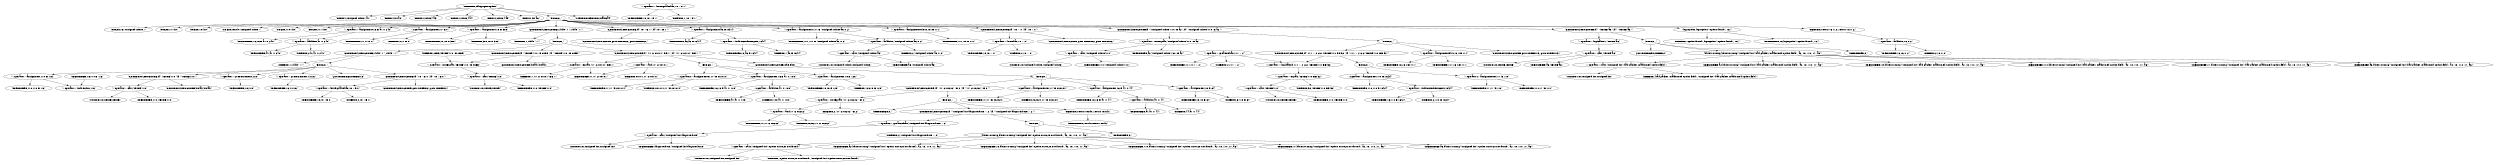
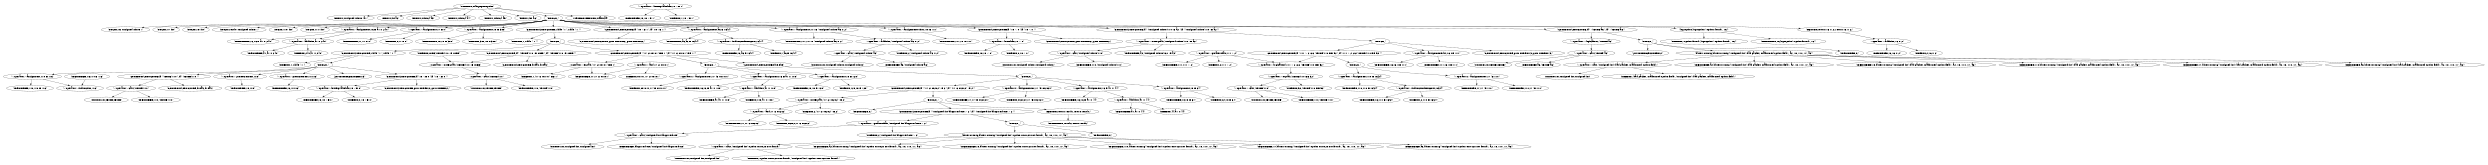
(608, 88) -> none
